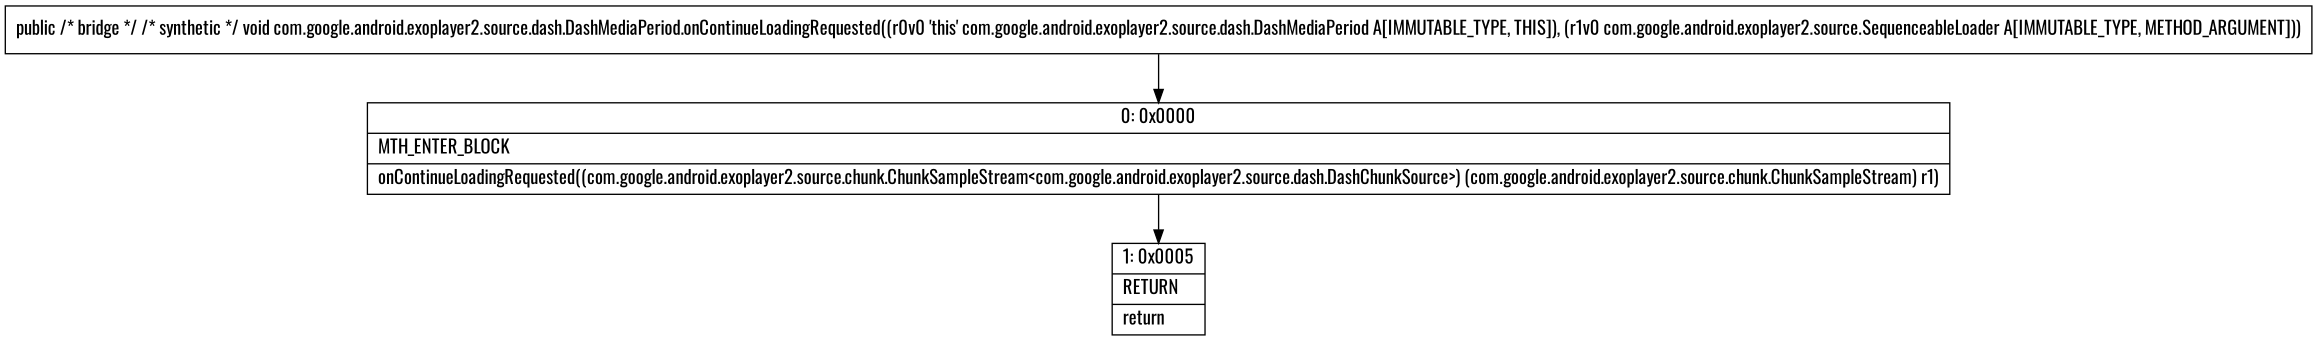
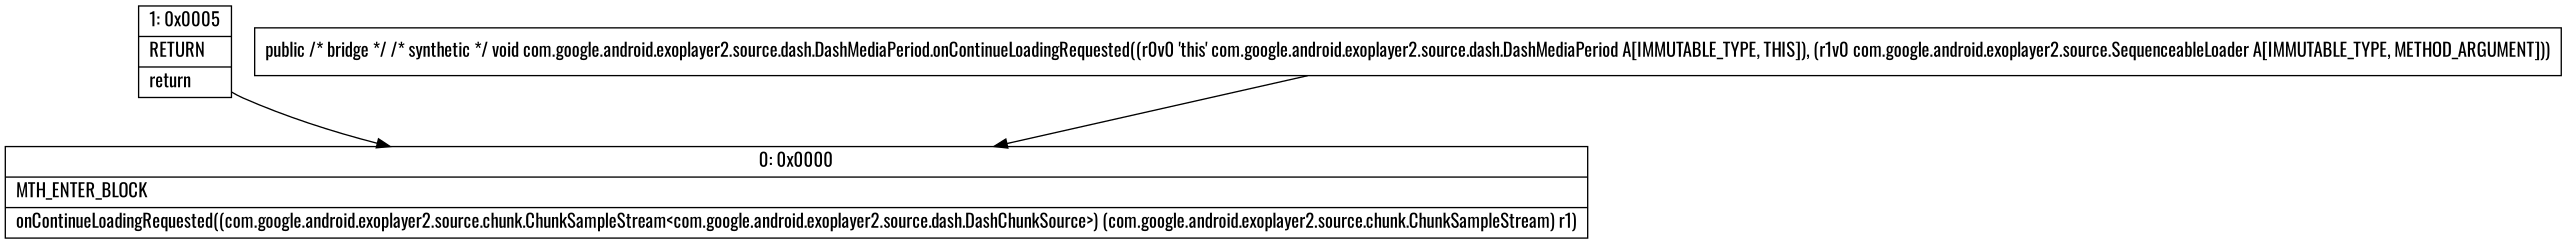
(1159, 212) -> (303, 121)
